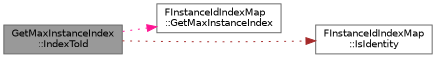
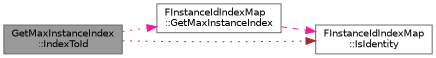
none -> (294, 28)
